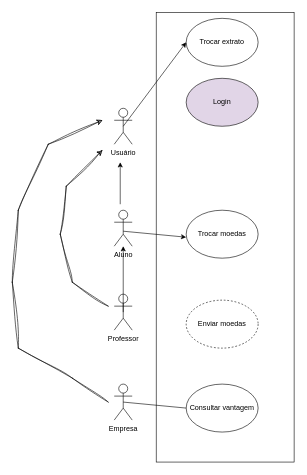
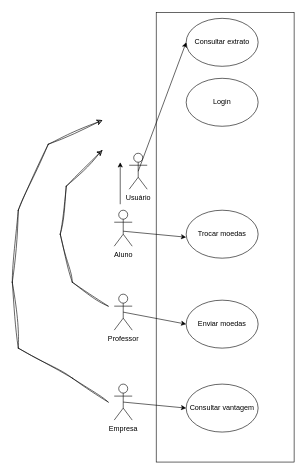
(222, 42) -> (222, 42)
(222, 102) -> (222, 102)
(123, 126) -> (138, 171)
(123, 251) -> (153, 318)
(222, 324) -> (222, 324)
(182, 408) -> (180, 408)
